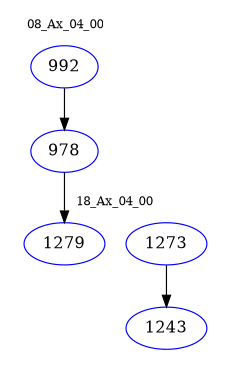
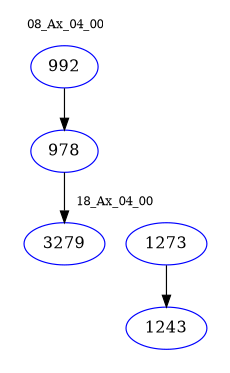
(64, 244) -> (64, 244)
